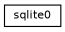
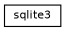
(33, 16) -> (33, 16)
